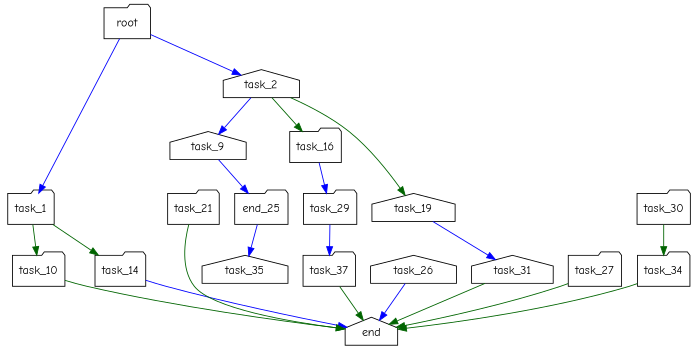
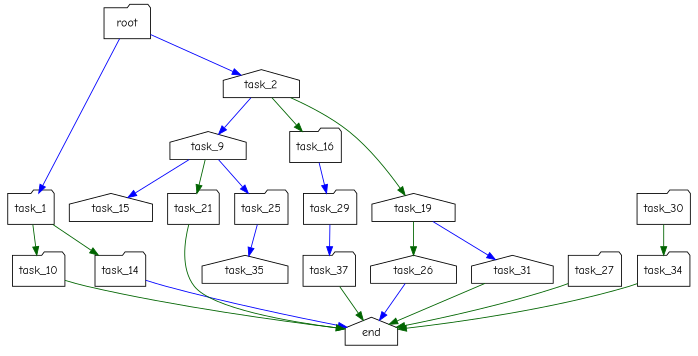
none -> (202, 172)
none -> (111, 209)
(261, 209) -> (261, 209)
none -> (414, 234)
